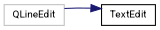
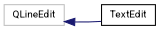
(78, 8) -> (88, 22)
